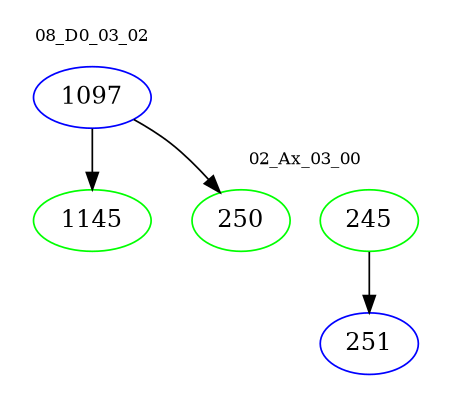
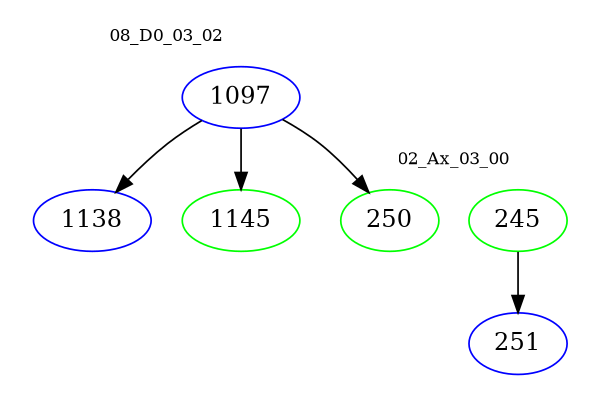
none -> (92, 221)
